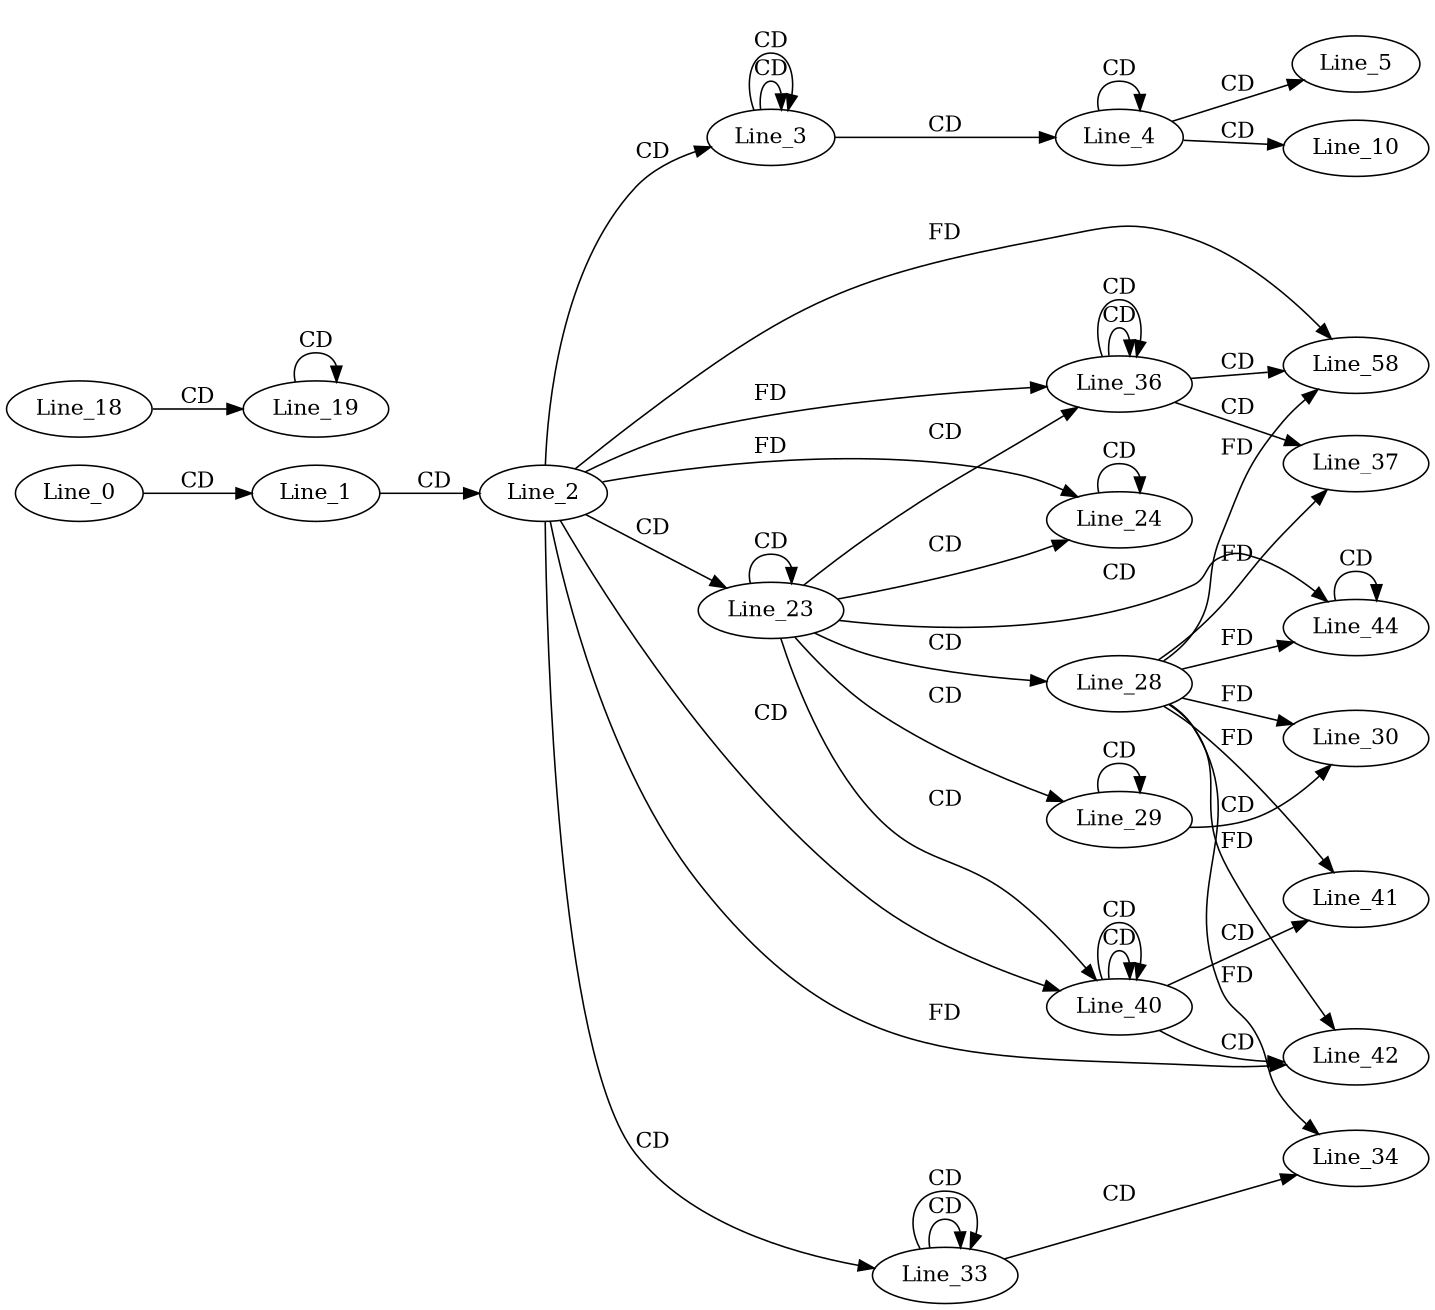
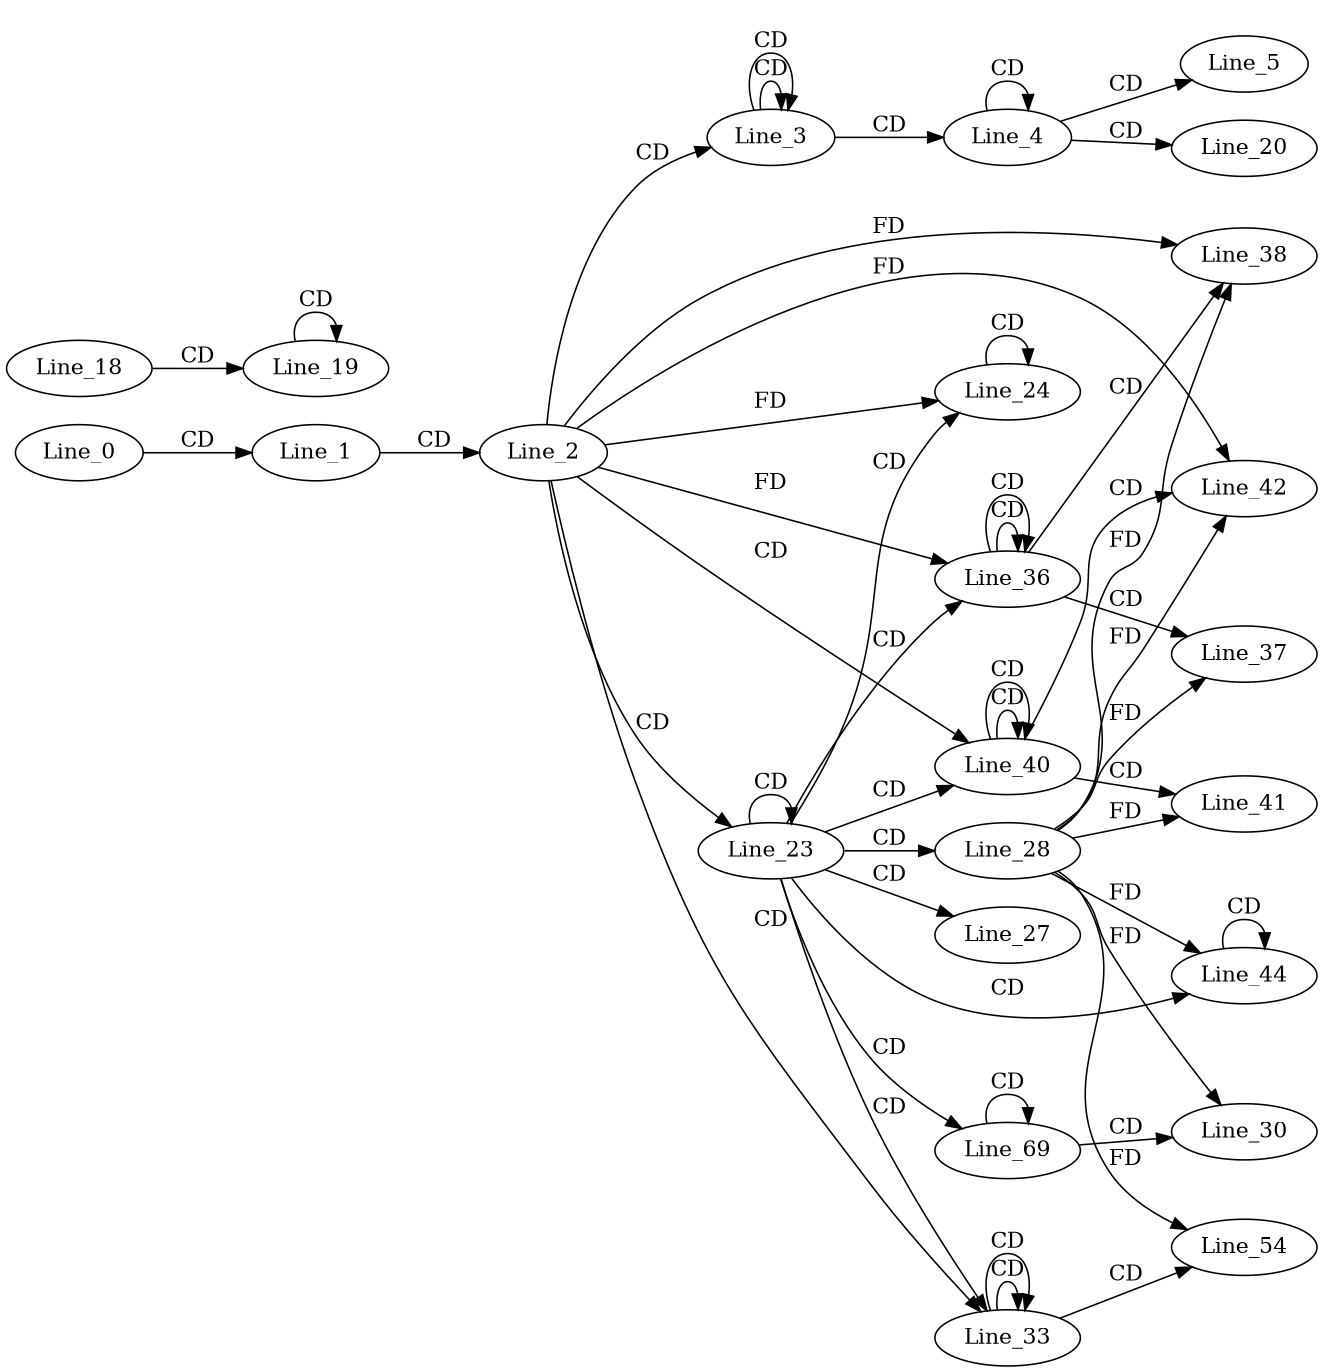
(1356, 148) -> (1244, 148)
(1356, 365) -> (1244, 256)
(1119, 820) -> (1008, 1151)
none -> (1008, 935)
none -> (862, 1097)
(1356, 1158) -> (1244, 1247)
